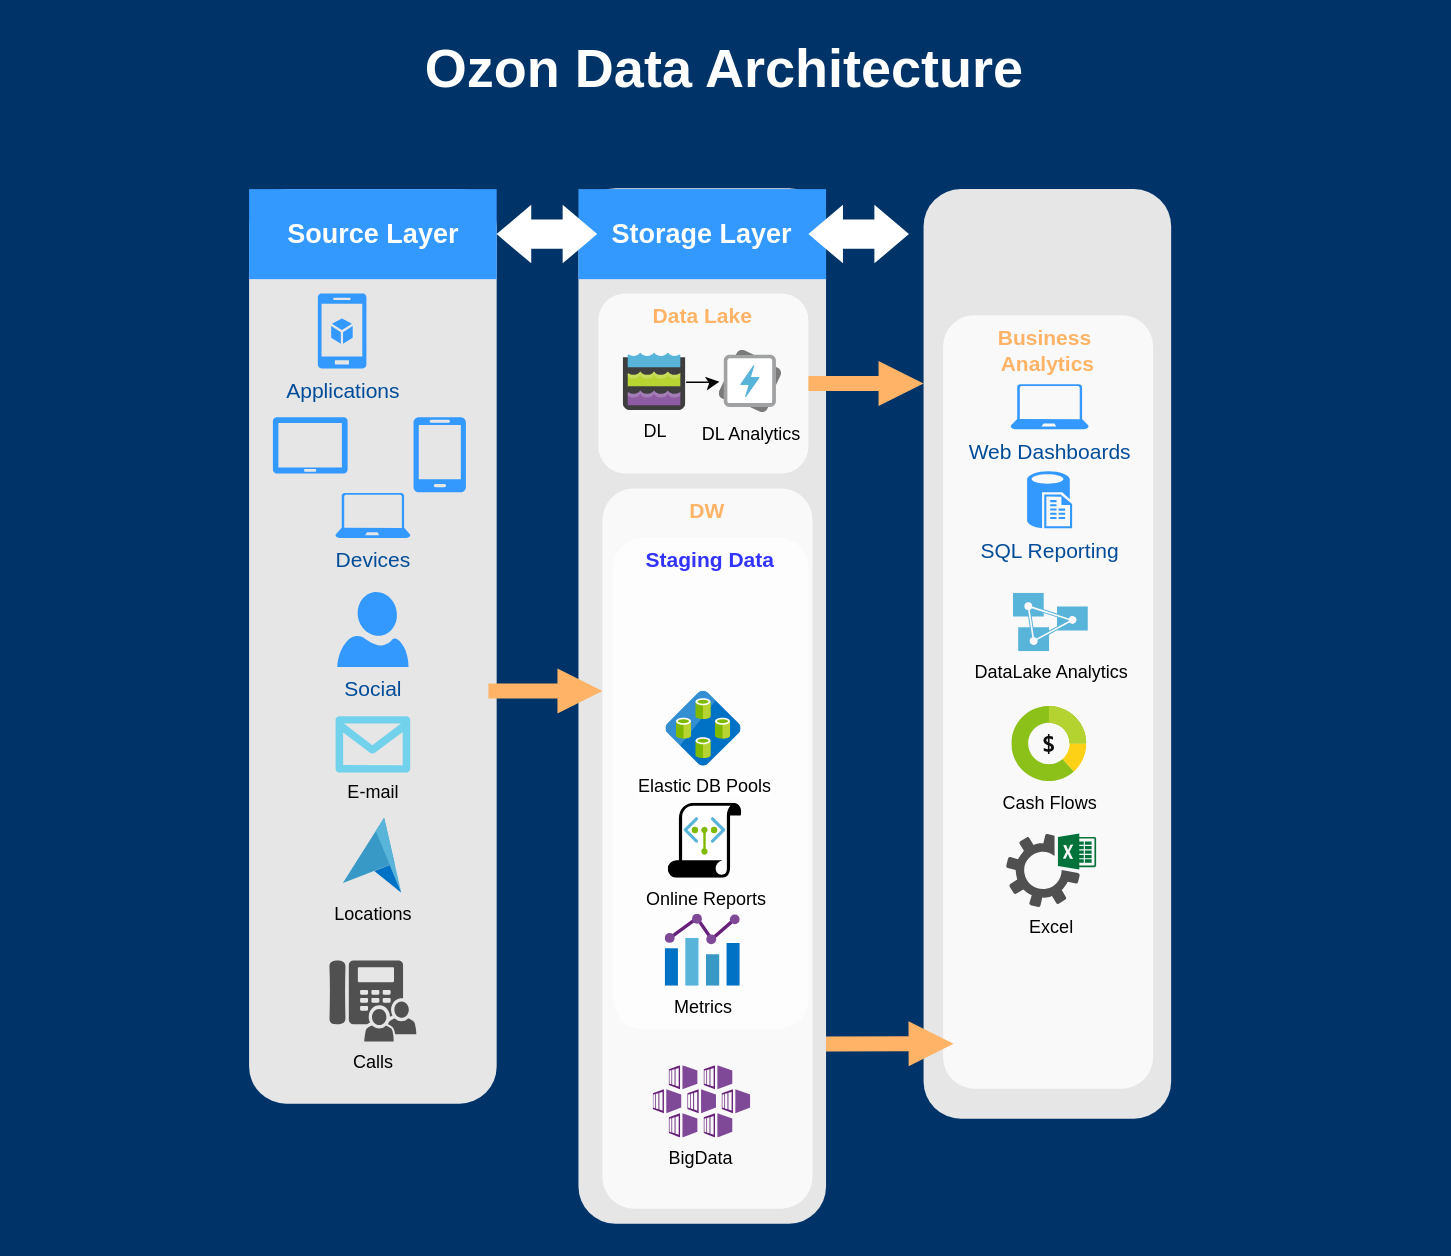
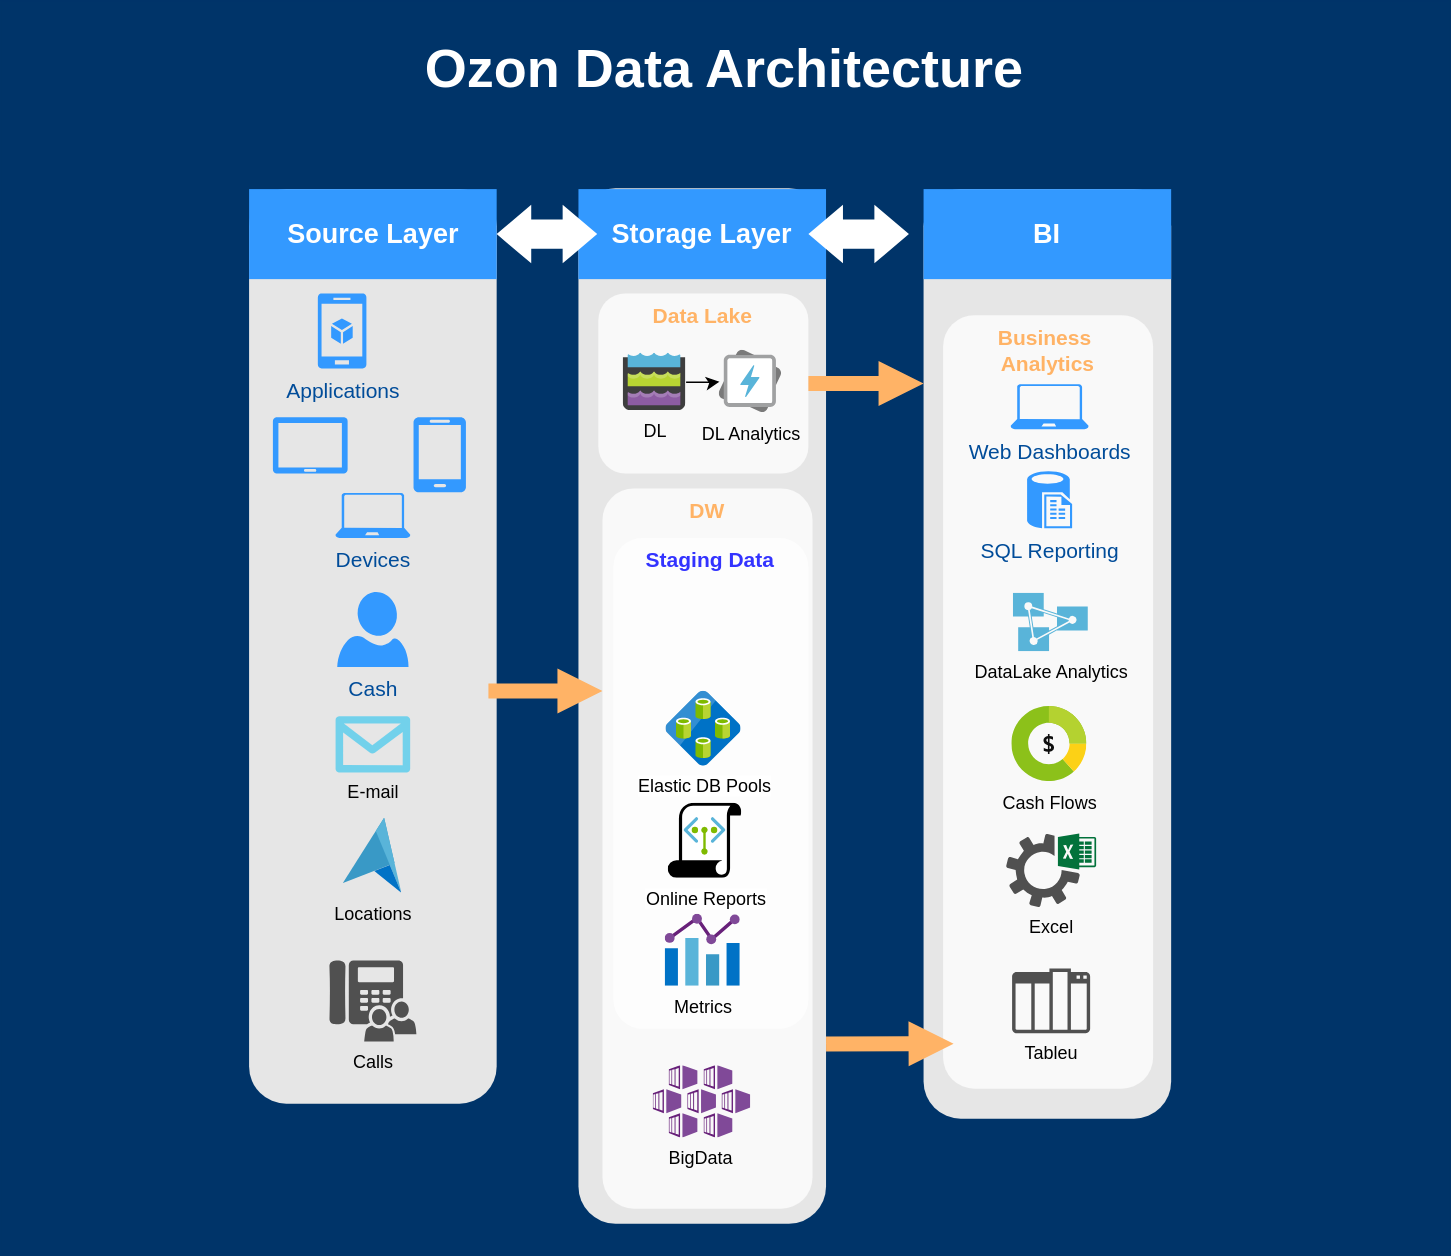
none -> (1047, 234)
(374, 690) -> (374, 690)
none -> (1051, 1001)
